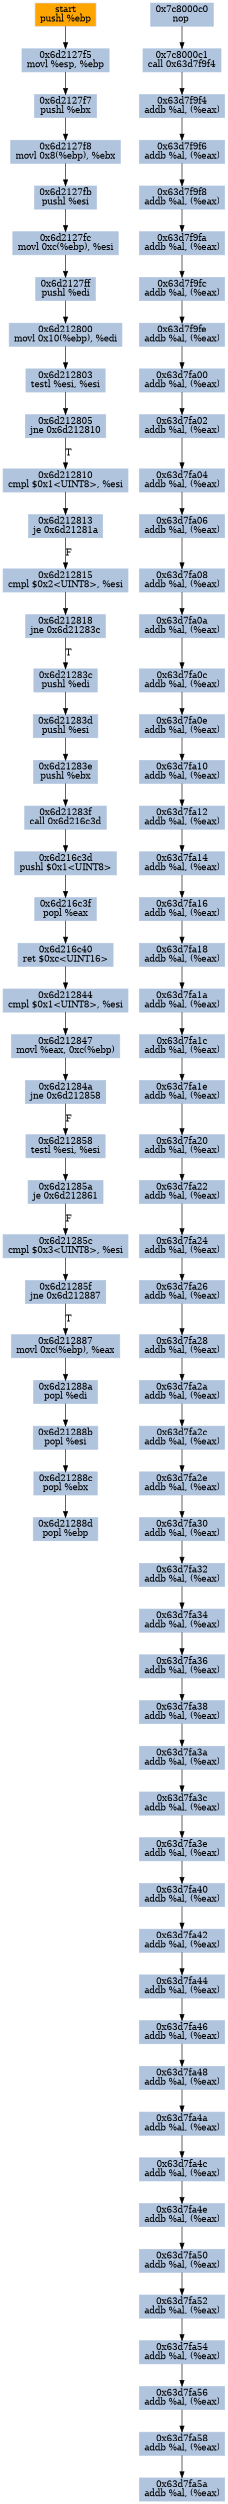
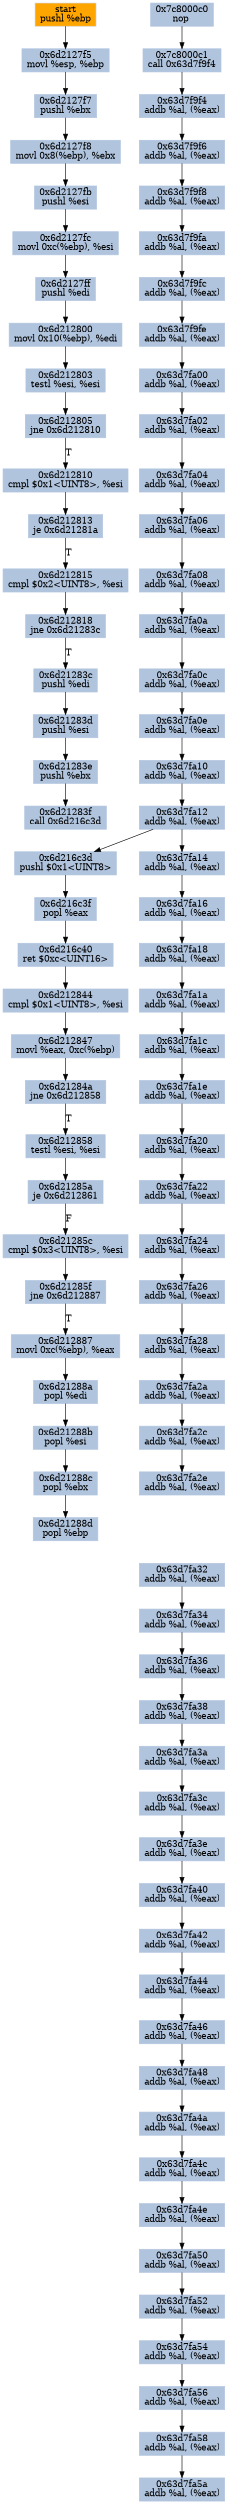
(69, 553) -> (69, 553)
(66, 837) -> (127, 839)
(69, 1119) -> (69, 1119)
(182, 1529) -> none
